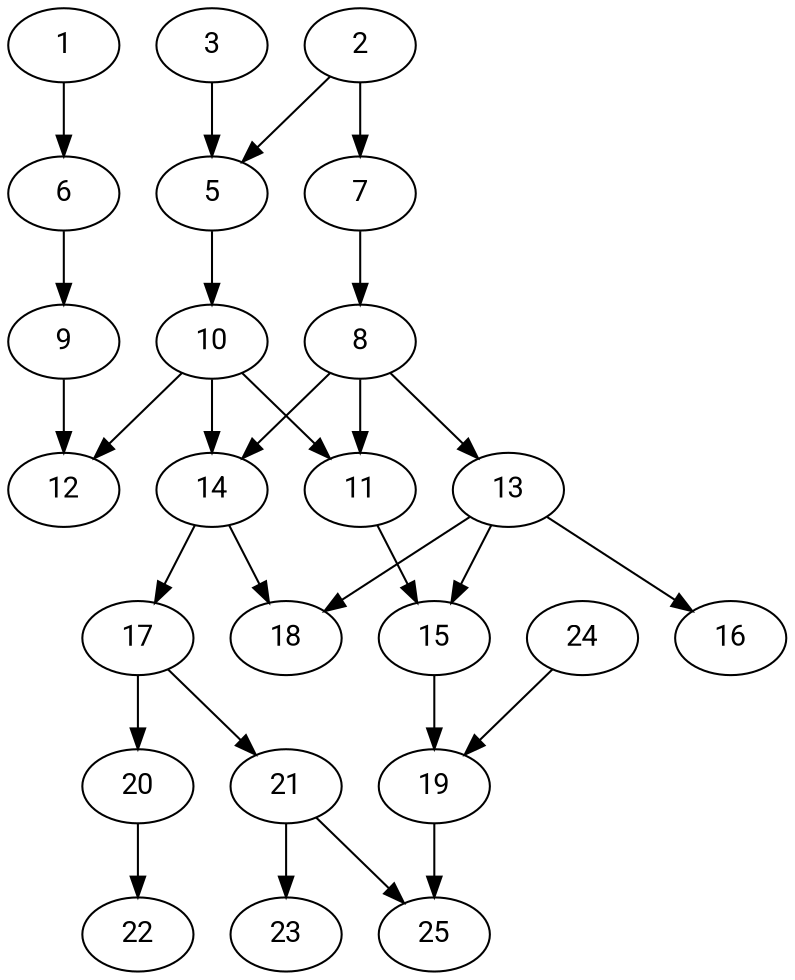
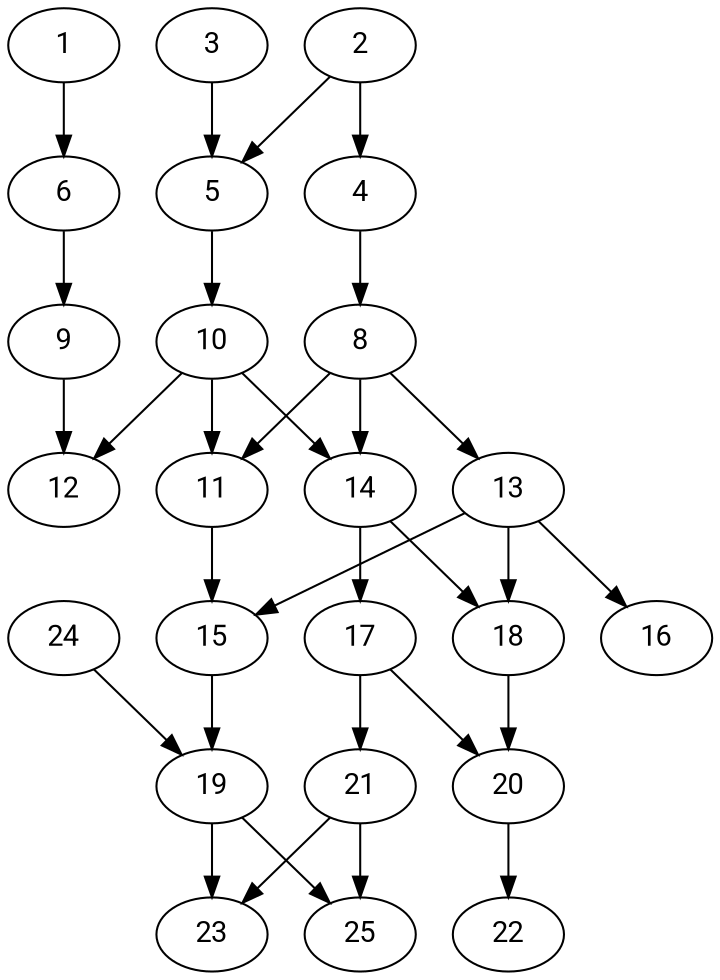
(360, 193) -> (360, 193)
none -> (508, 702)
none -> (212, 850)
